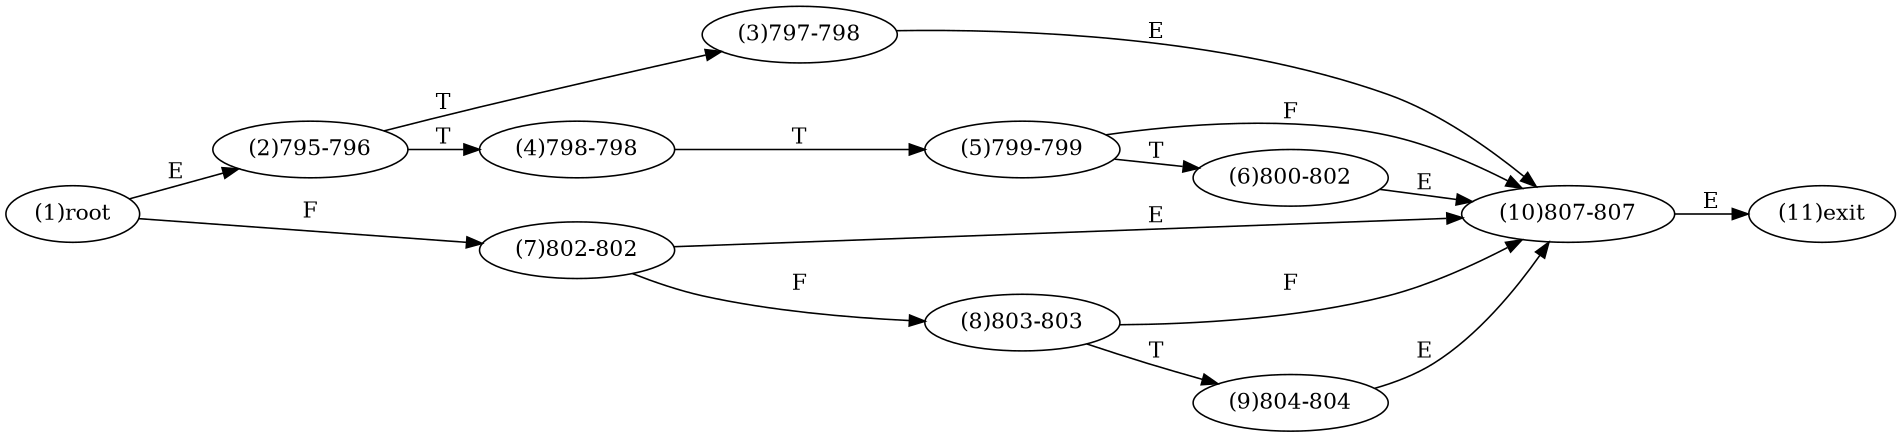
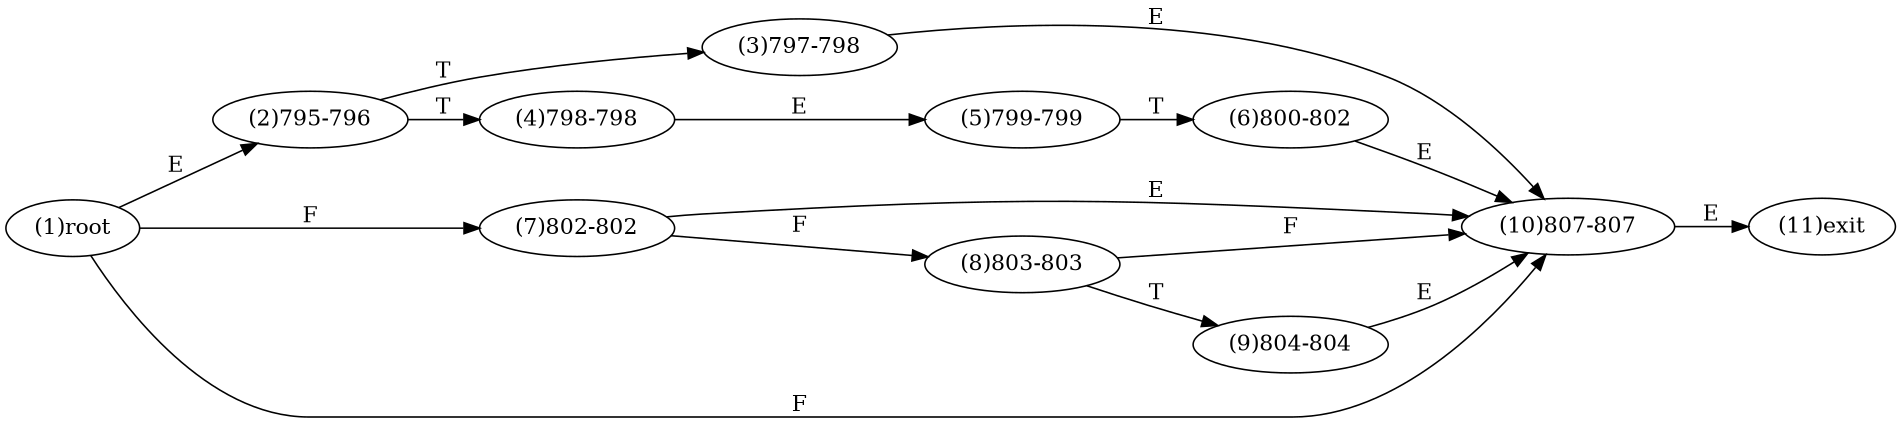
(1311, 125) -> (807, 417)
(800, 138) -> (800, 108)
